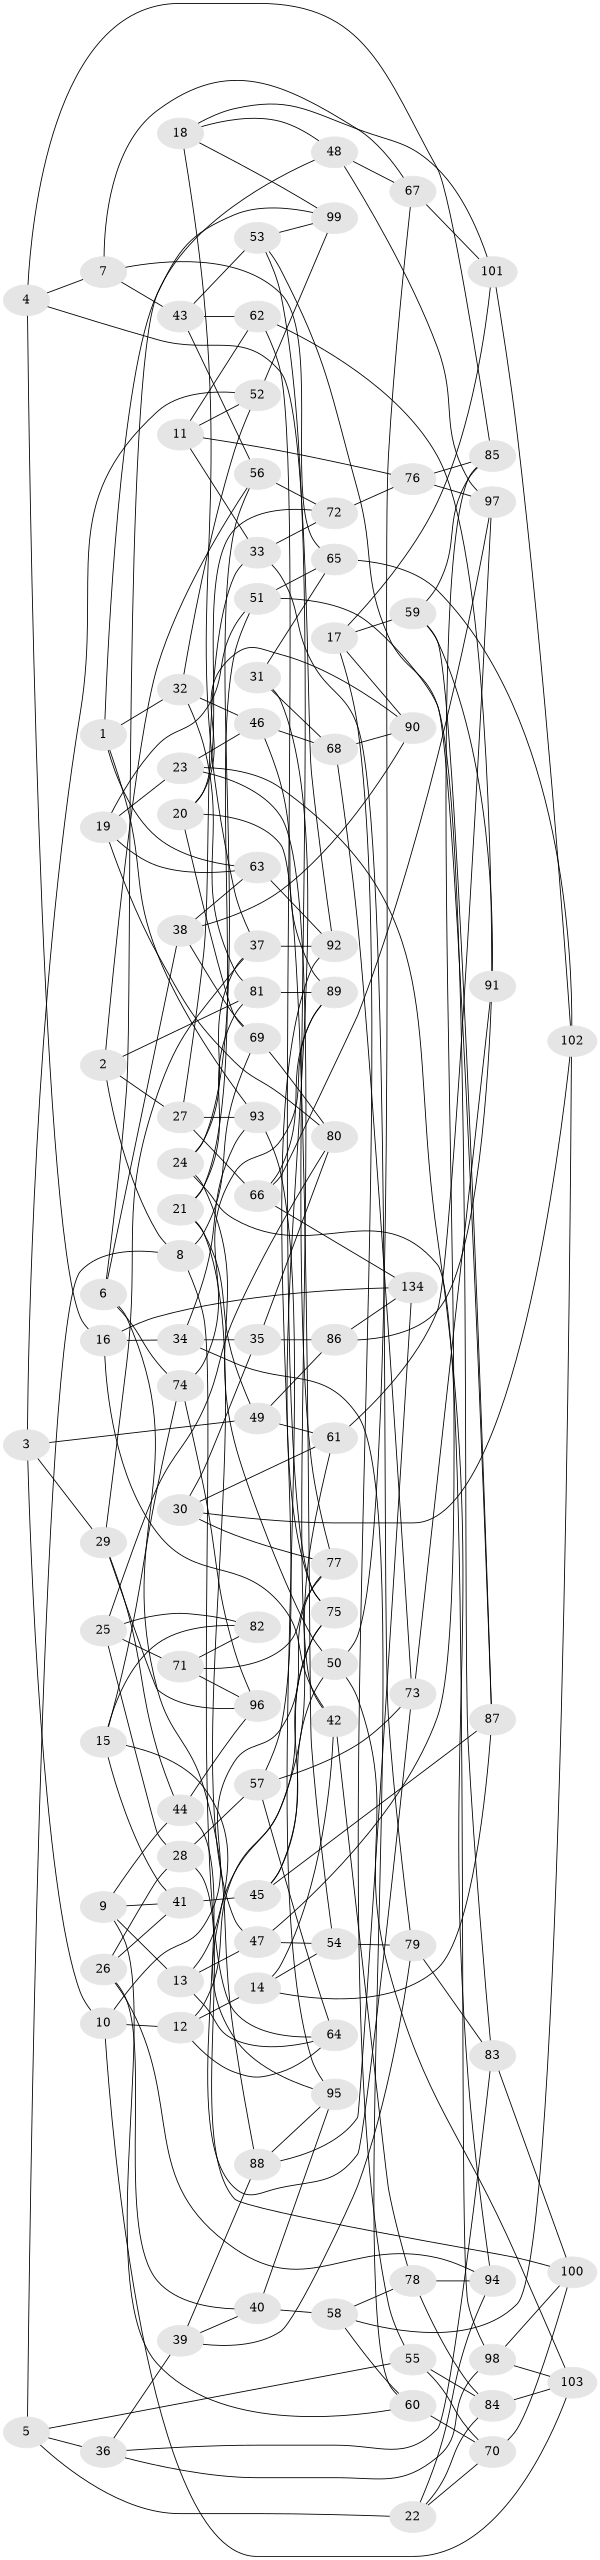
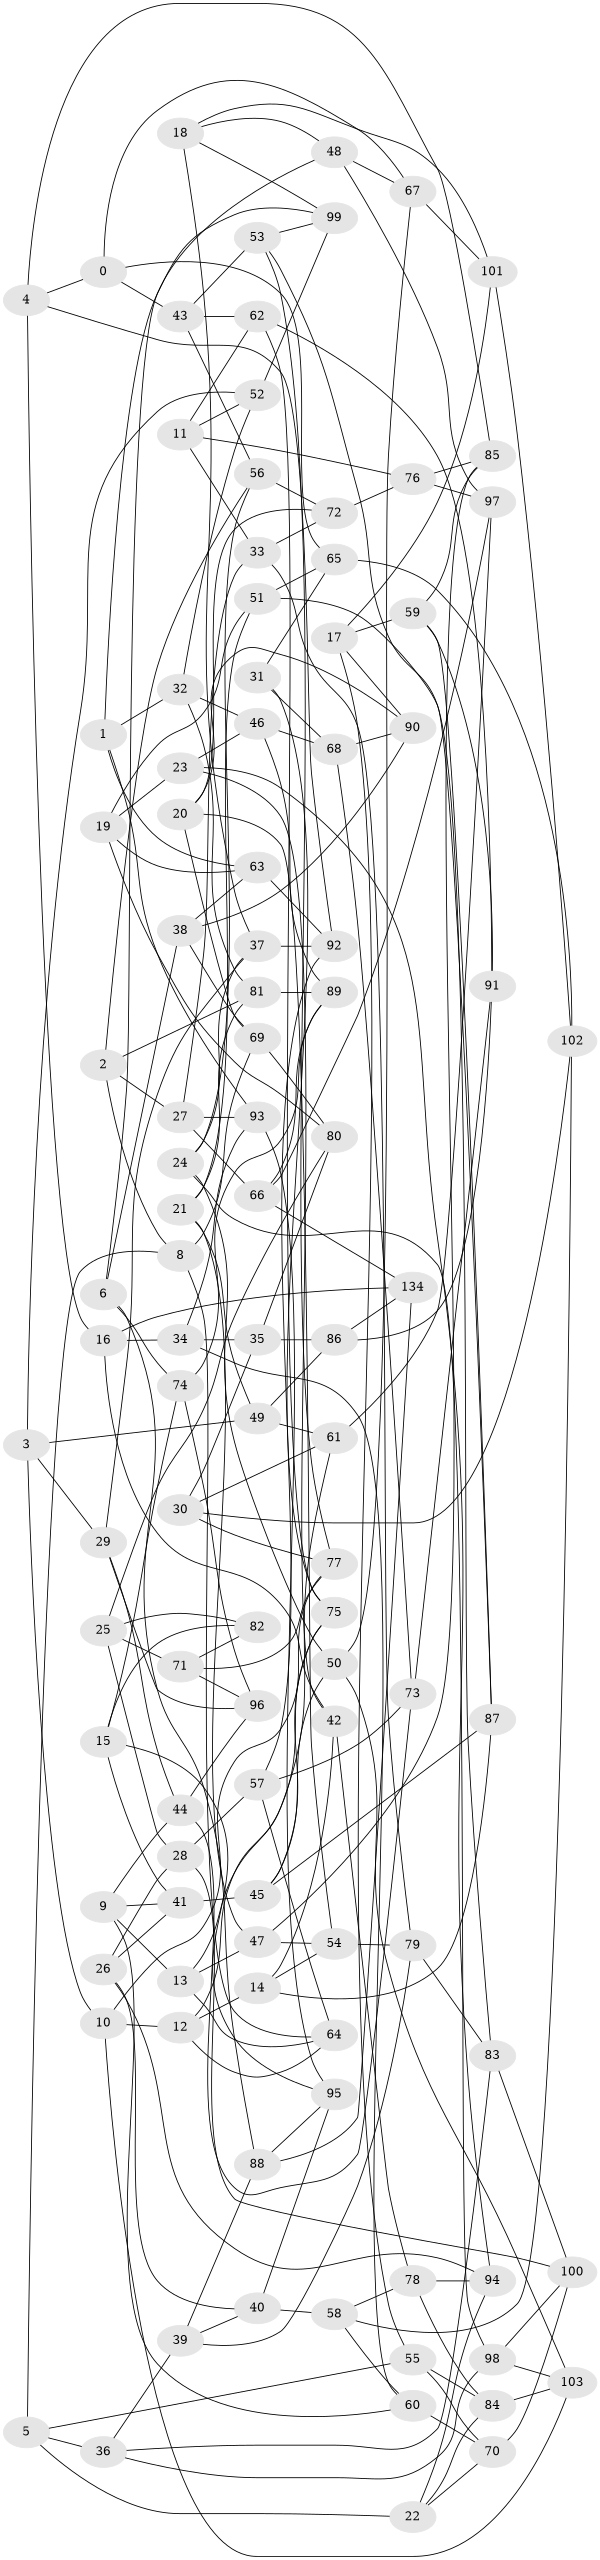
(104, 272) -> (104, 272)
